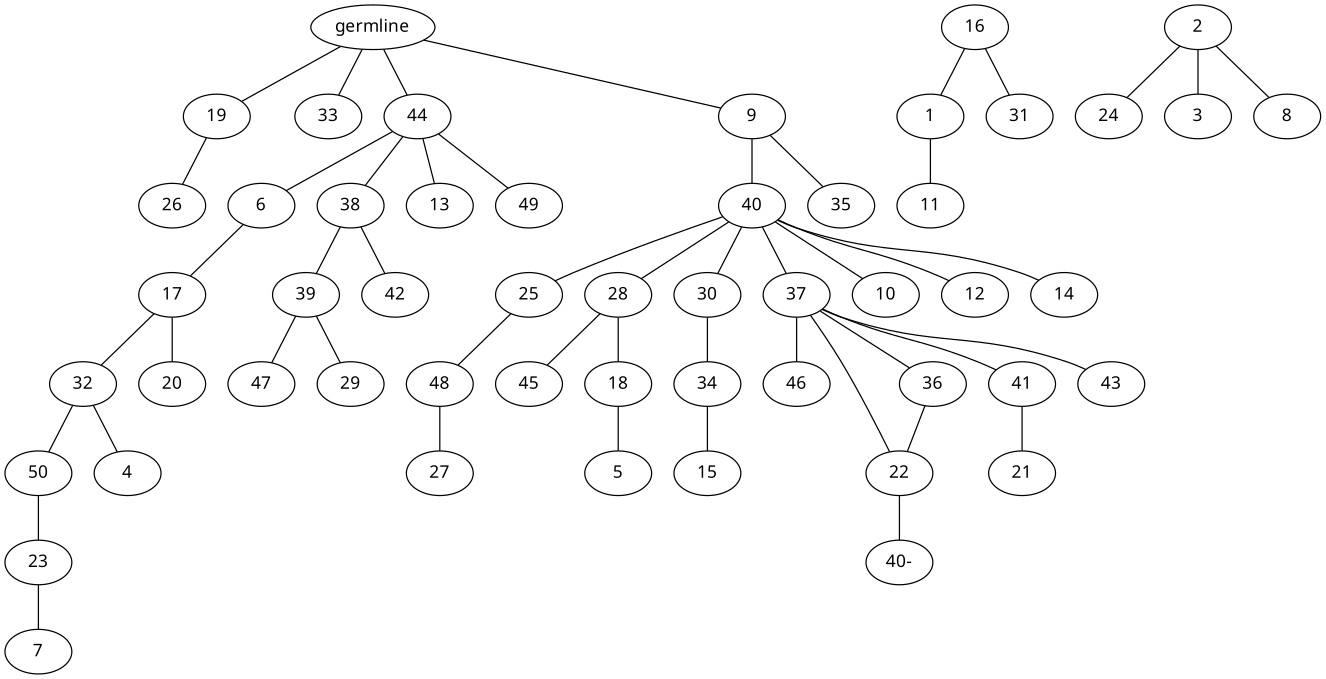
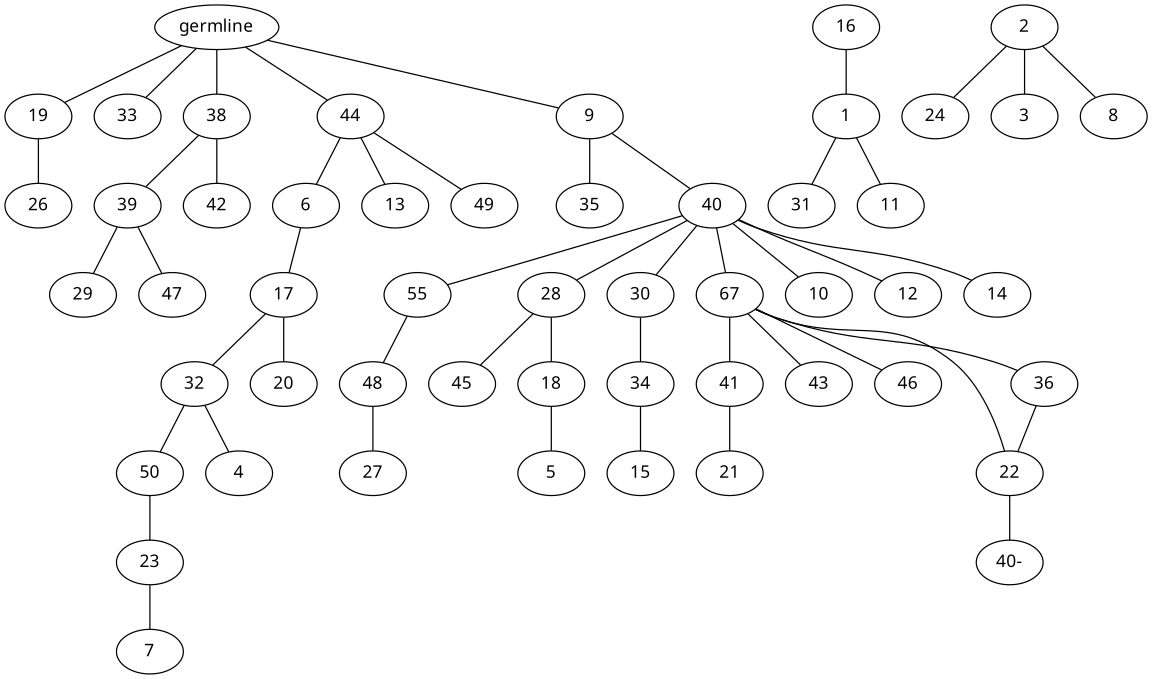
(997, 72) -> (824, 161)
(384, 161) -> (217, 72)
(529, 295) -> (418, 295)
(797, 295) -> (730, 295)
